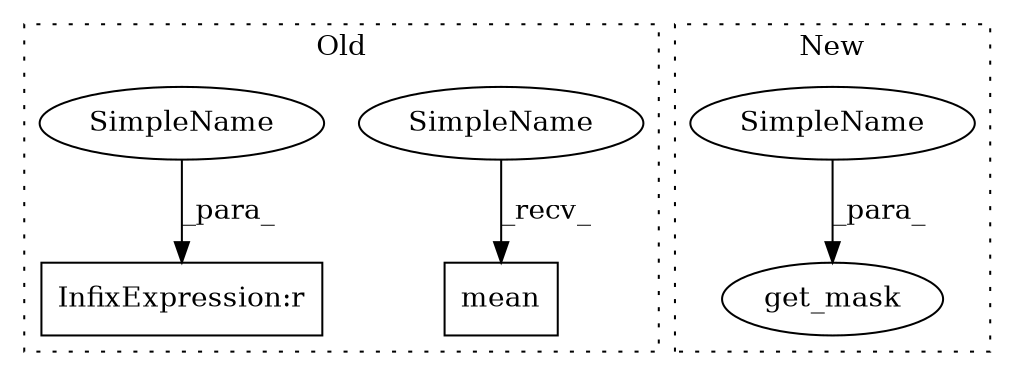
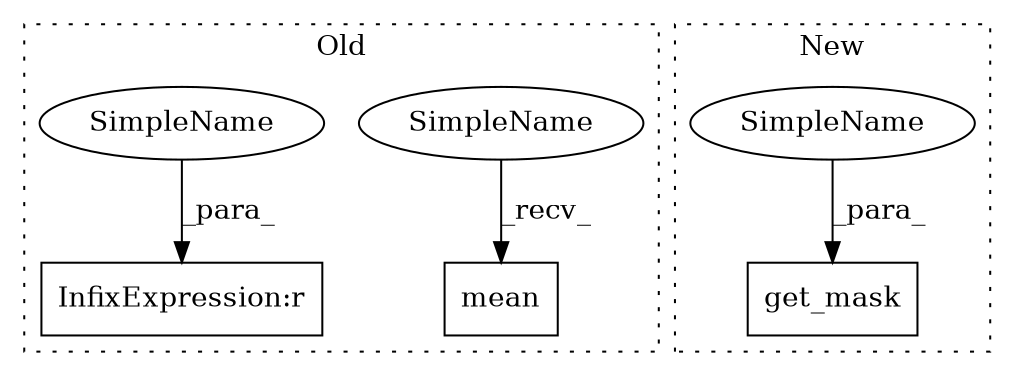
(833, 299) -> (833, 299)
